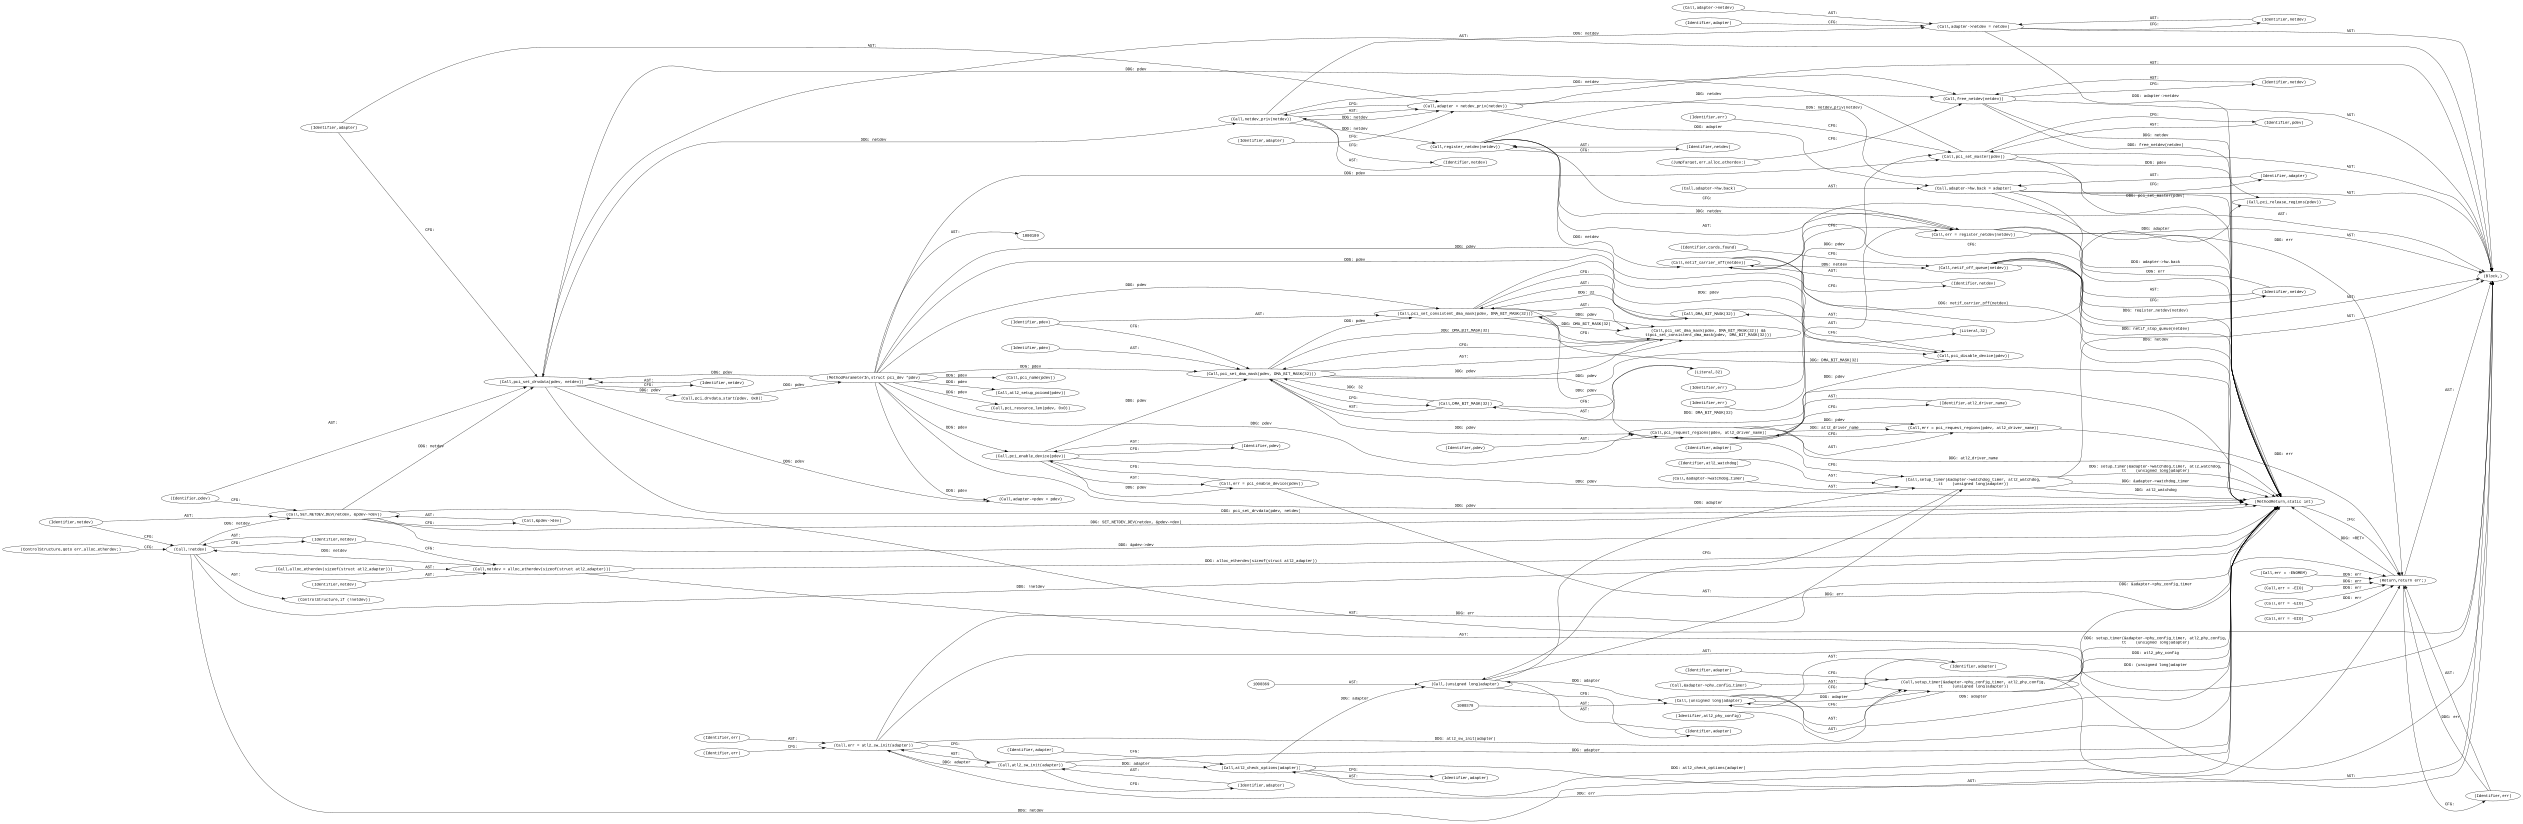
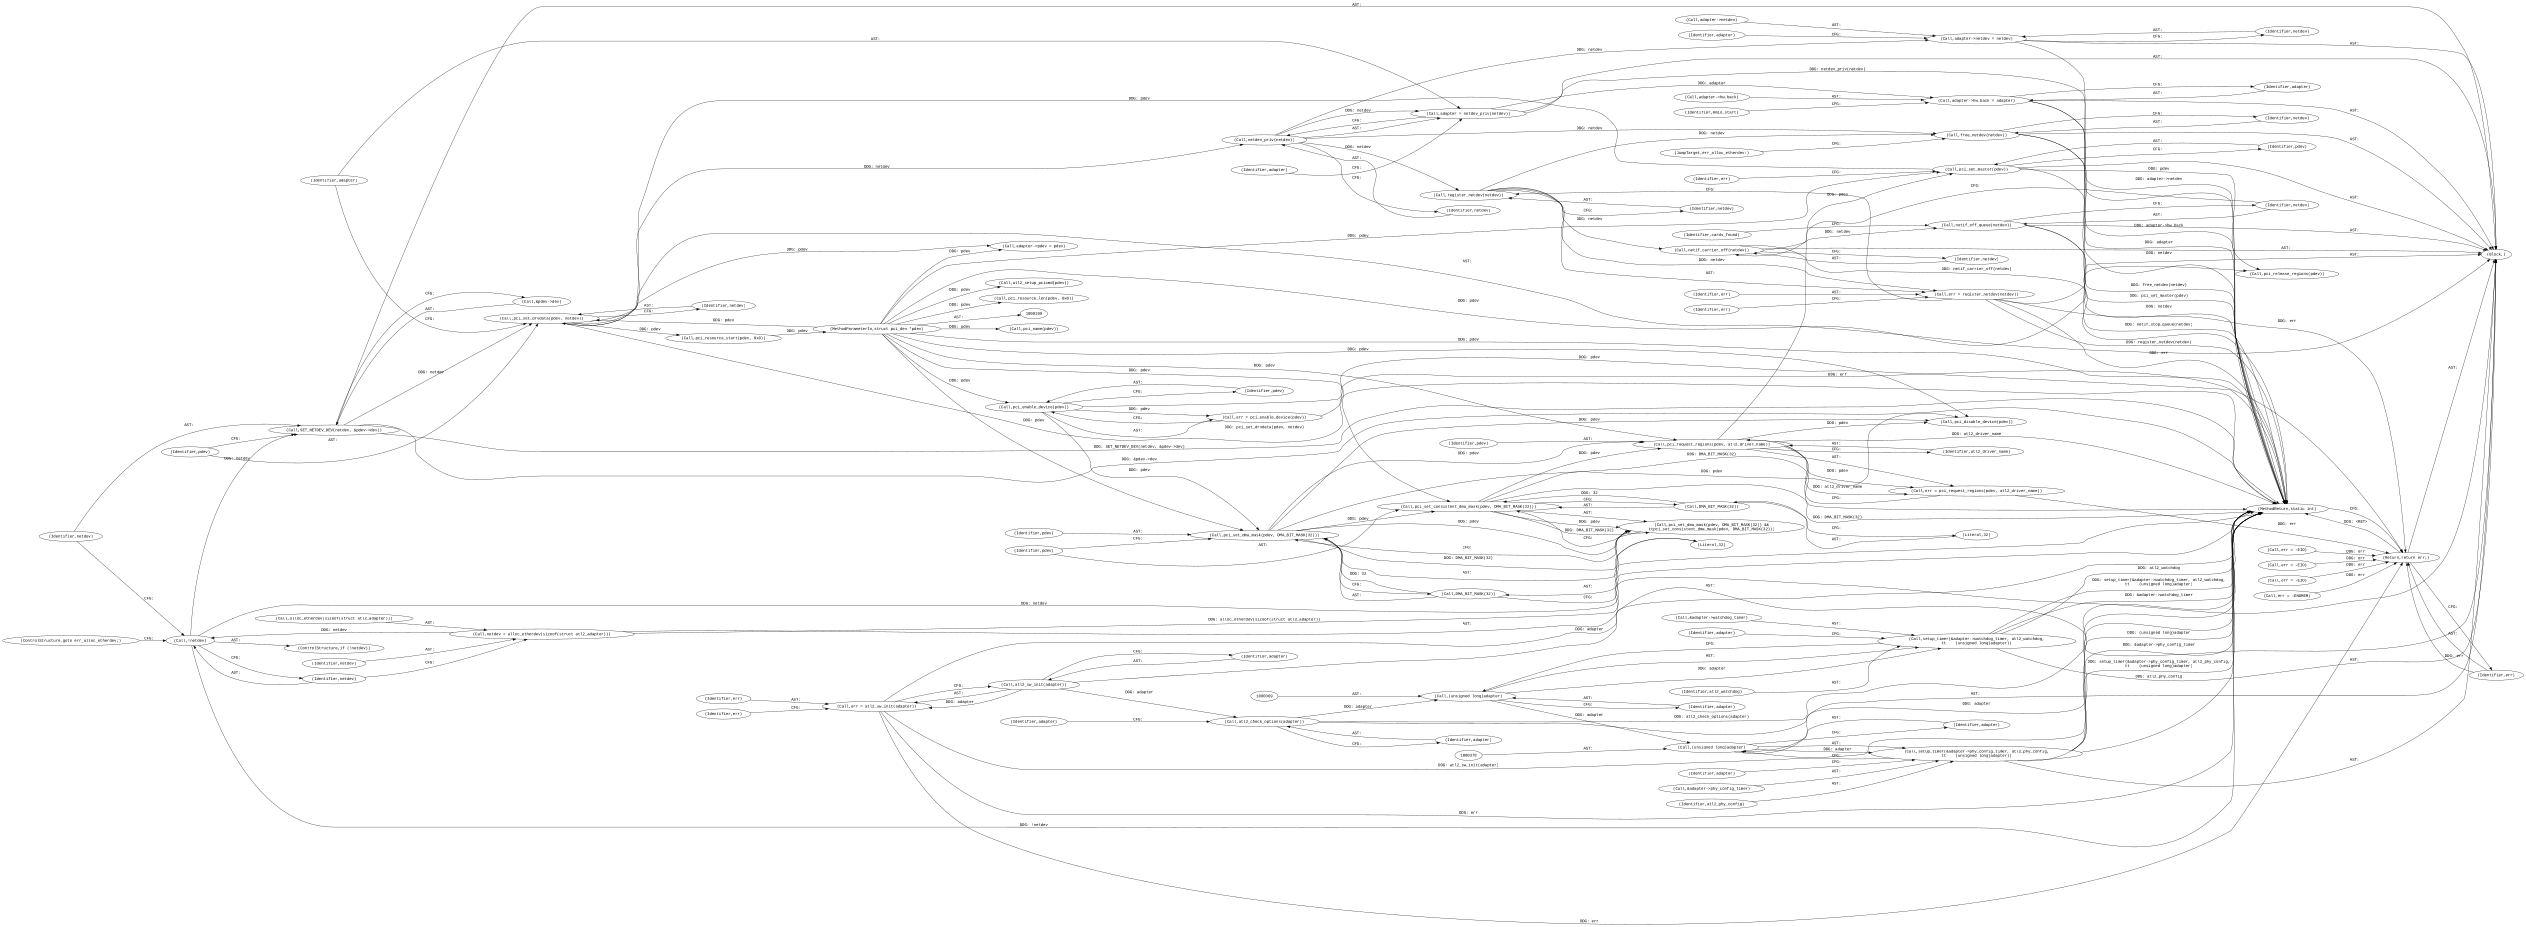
none -> (1712, 112)
(722, 398) -> (724, 338)
